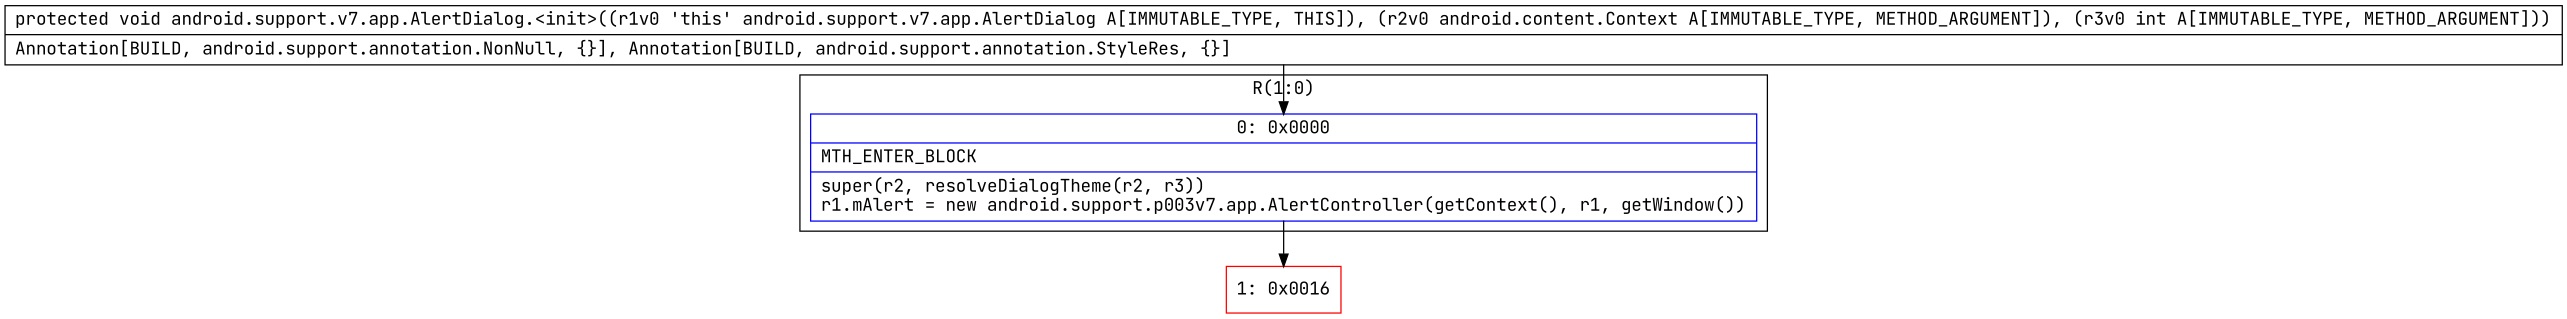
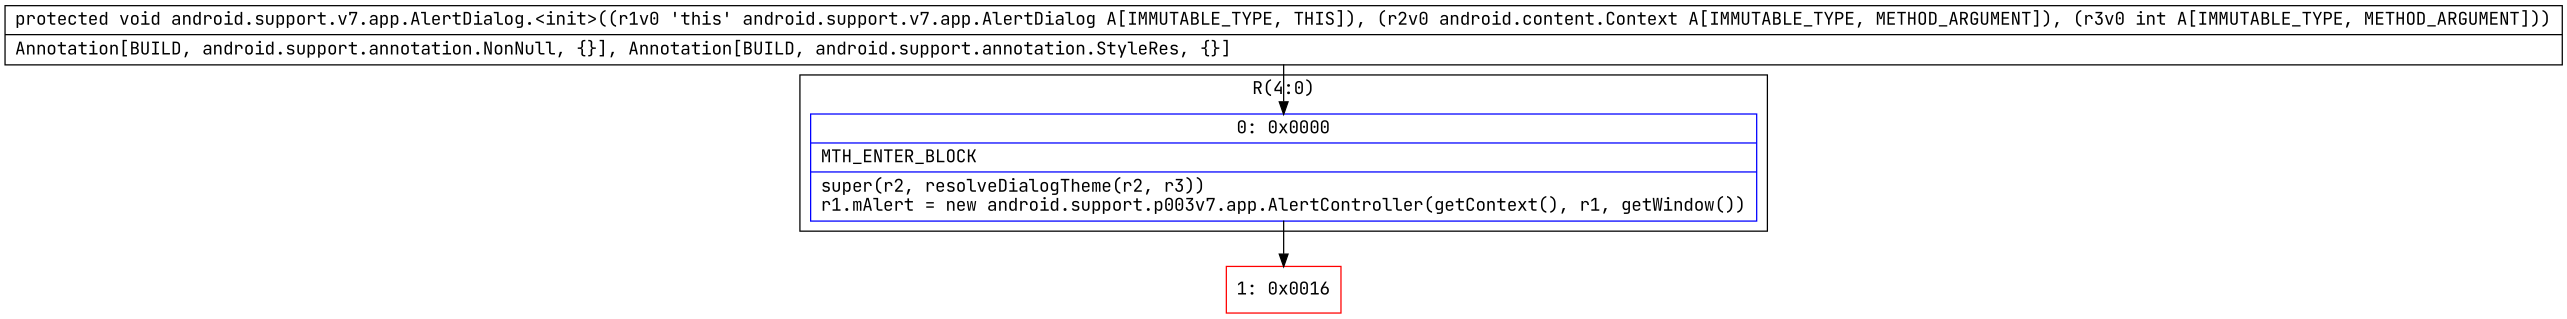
(1284, 89) -> (1284, 89)
